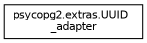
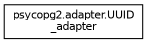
(73, 22) -> (73, 22)
